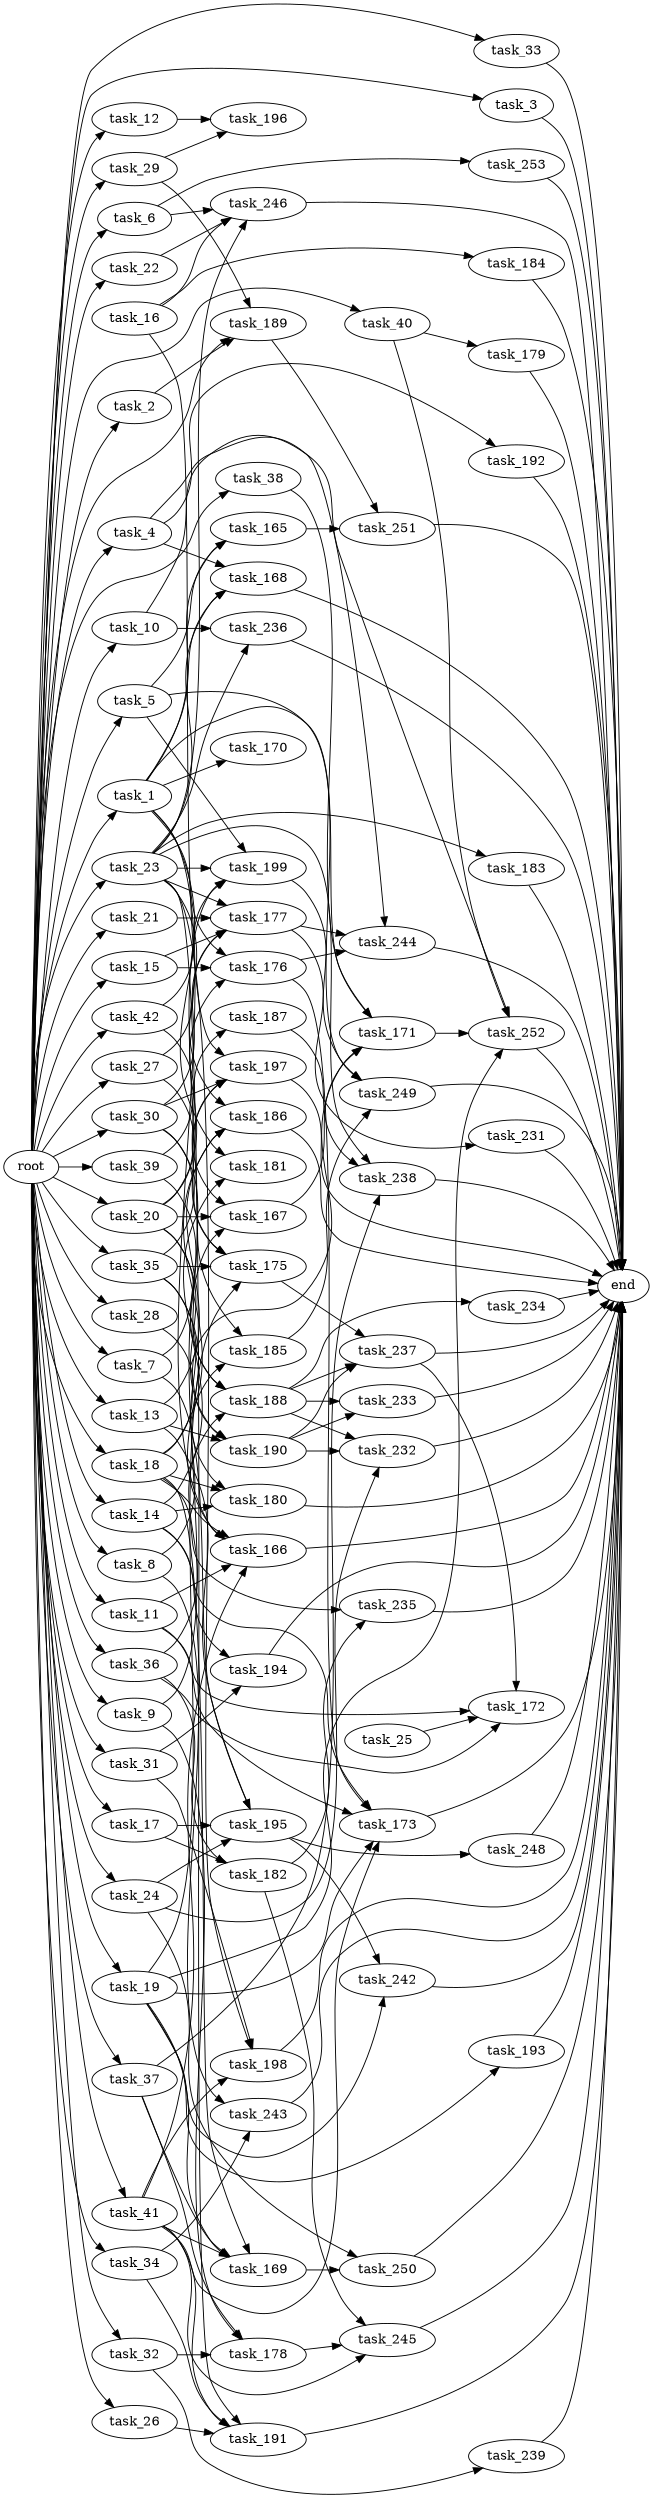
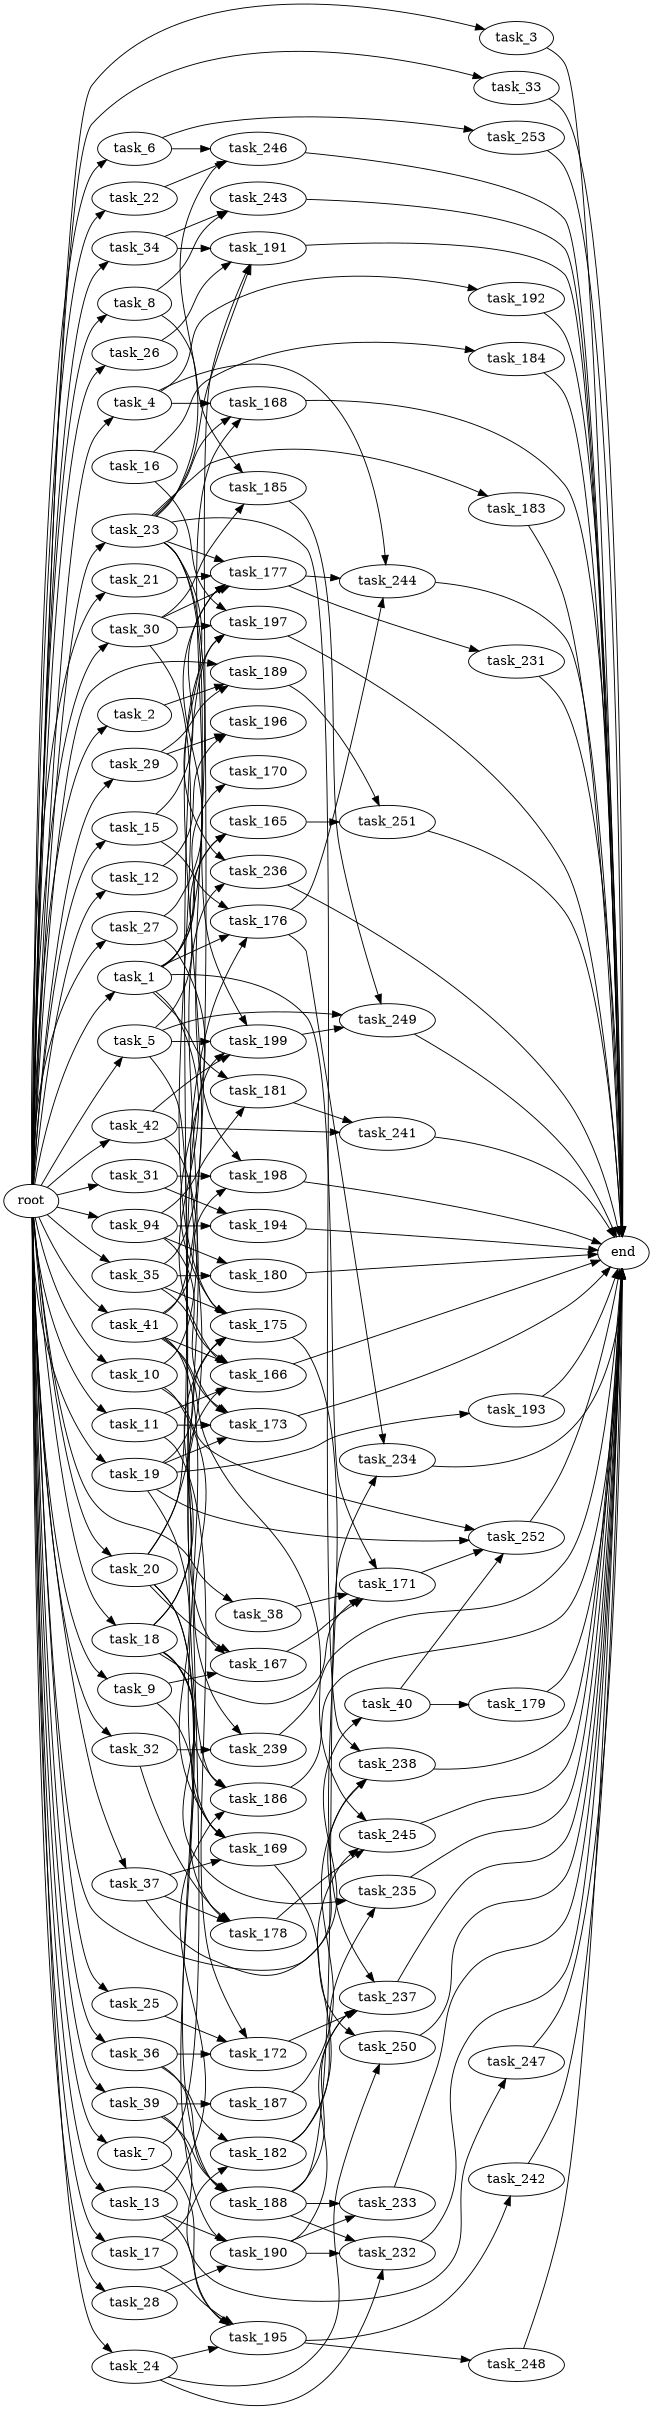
(193, 265) -> none
(194, 989) -> (188, 1417)
none -> (387, 1134)
(329, 1349) -> (343, 1181)
(191, 1482) -> (190, 1485)
(496, 1513) -> (319, 2028)
(135, 1516) -> (135, 1226)
none -> (204, 1520)
none -> (49, 1605)
none -> (516, 2062)
(260, 2157) -> none
